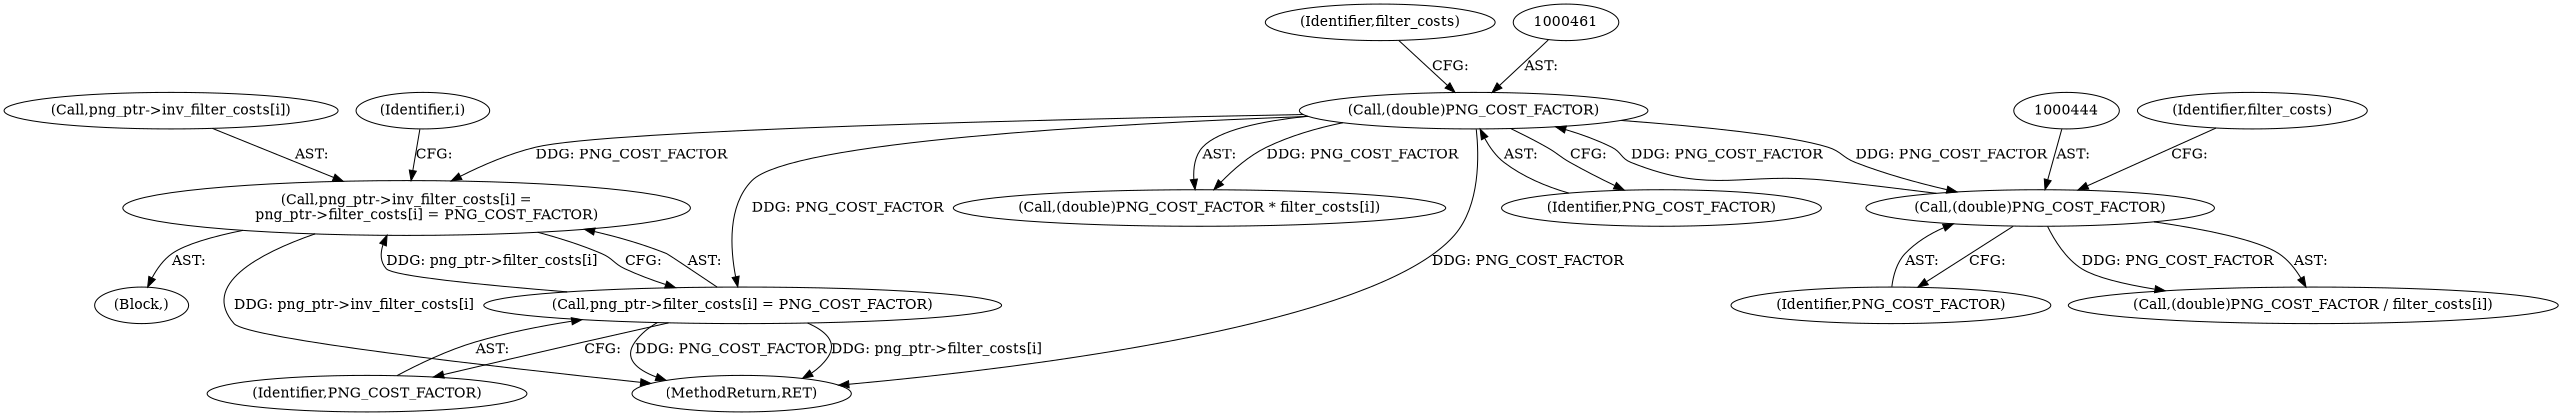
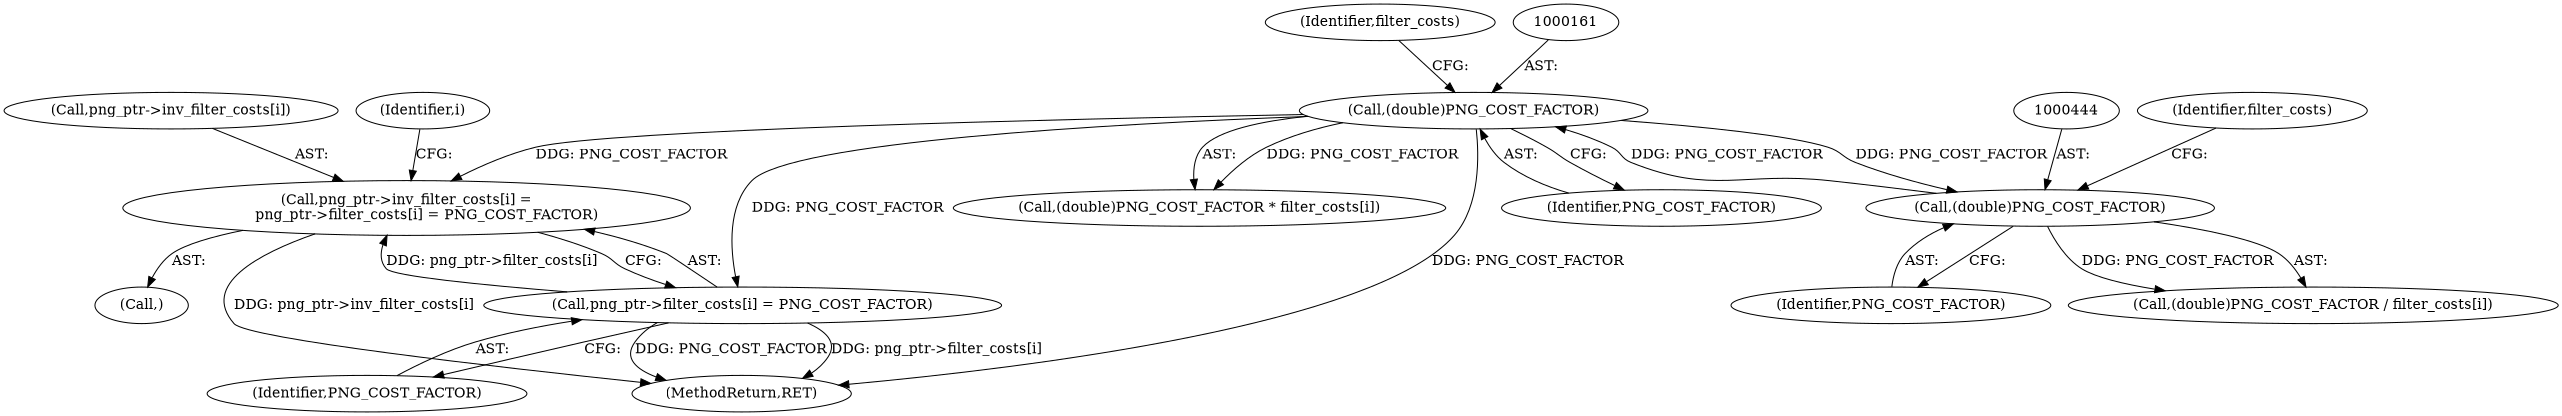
(1566, 22) -> (1566, 22)
(142, 305) -> (142, 305)
